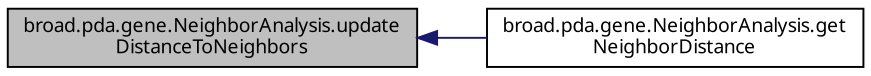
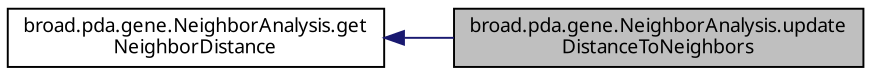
(462, 38) -> (429, 38)
